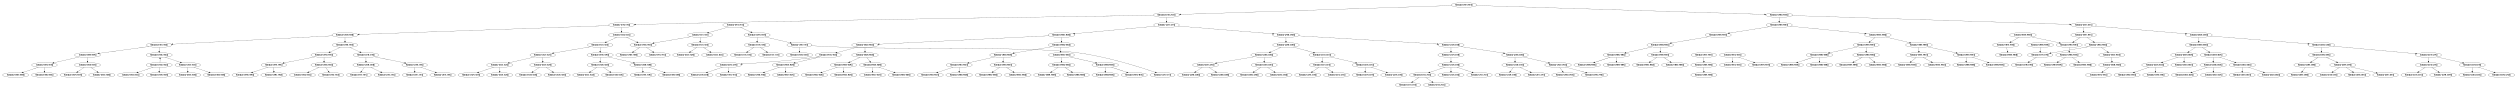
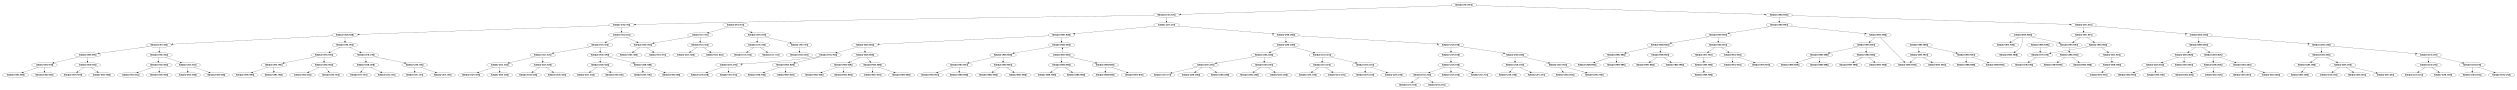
(1898, 40) -> (1892, 49)
none -> (1718, 45)
(985, 49) -> (1185, 70)
(1061, 49) -> (1062, 51)
(2007, 49) -> (2021, 46)
(160, 61) -> (158, 59)
